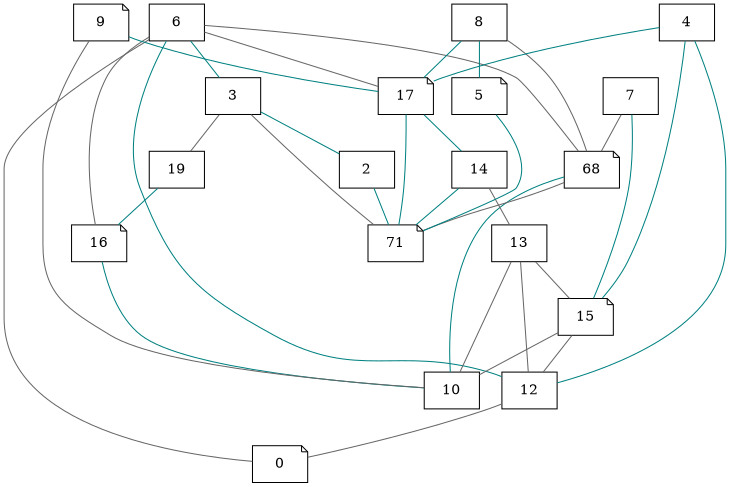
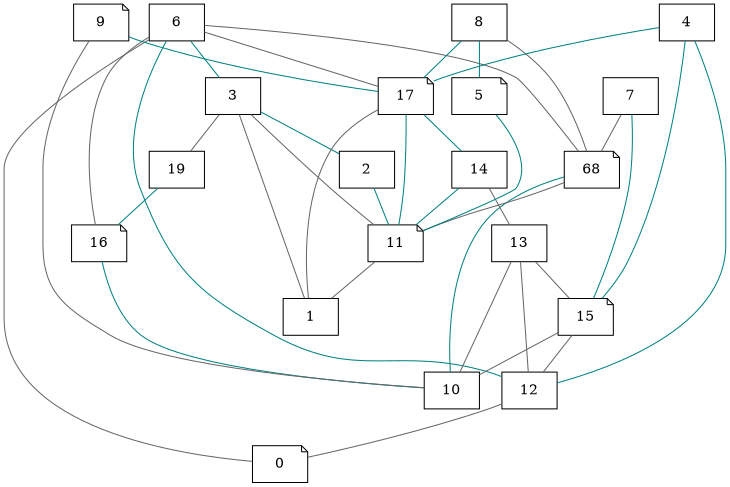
(396, 243) -> (396, 243)
none -> (311, 317)
